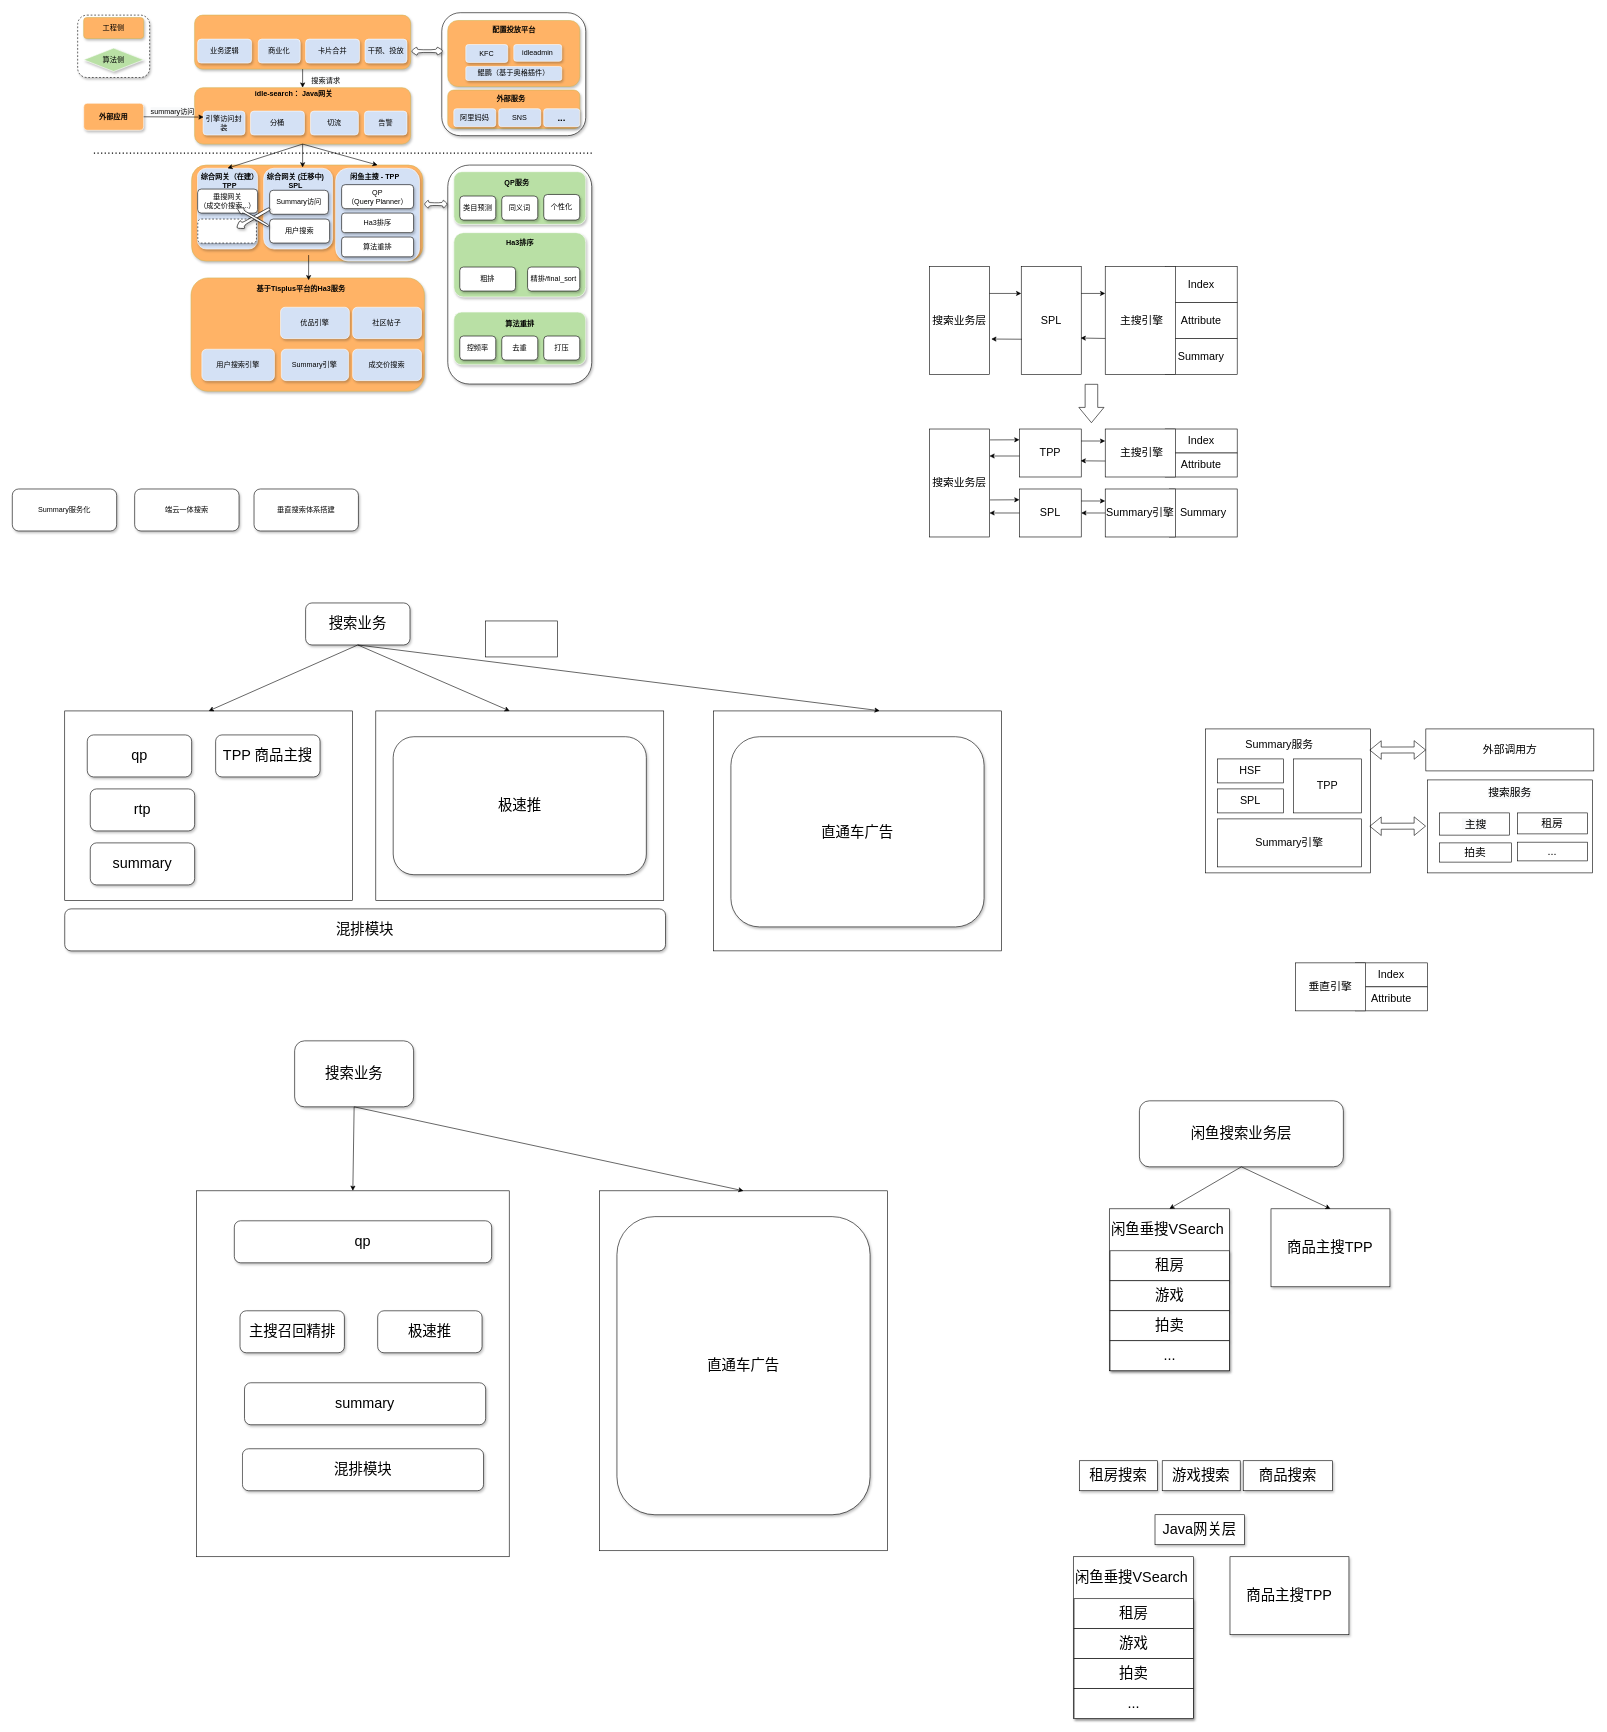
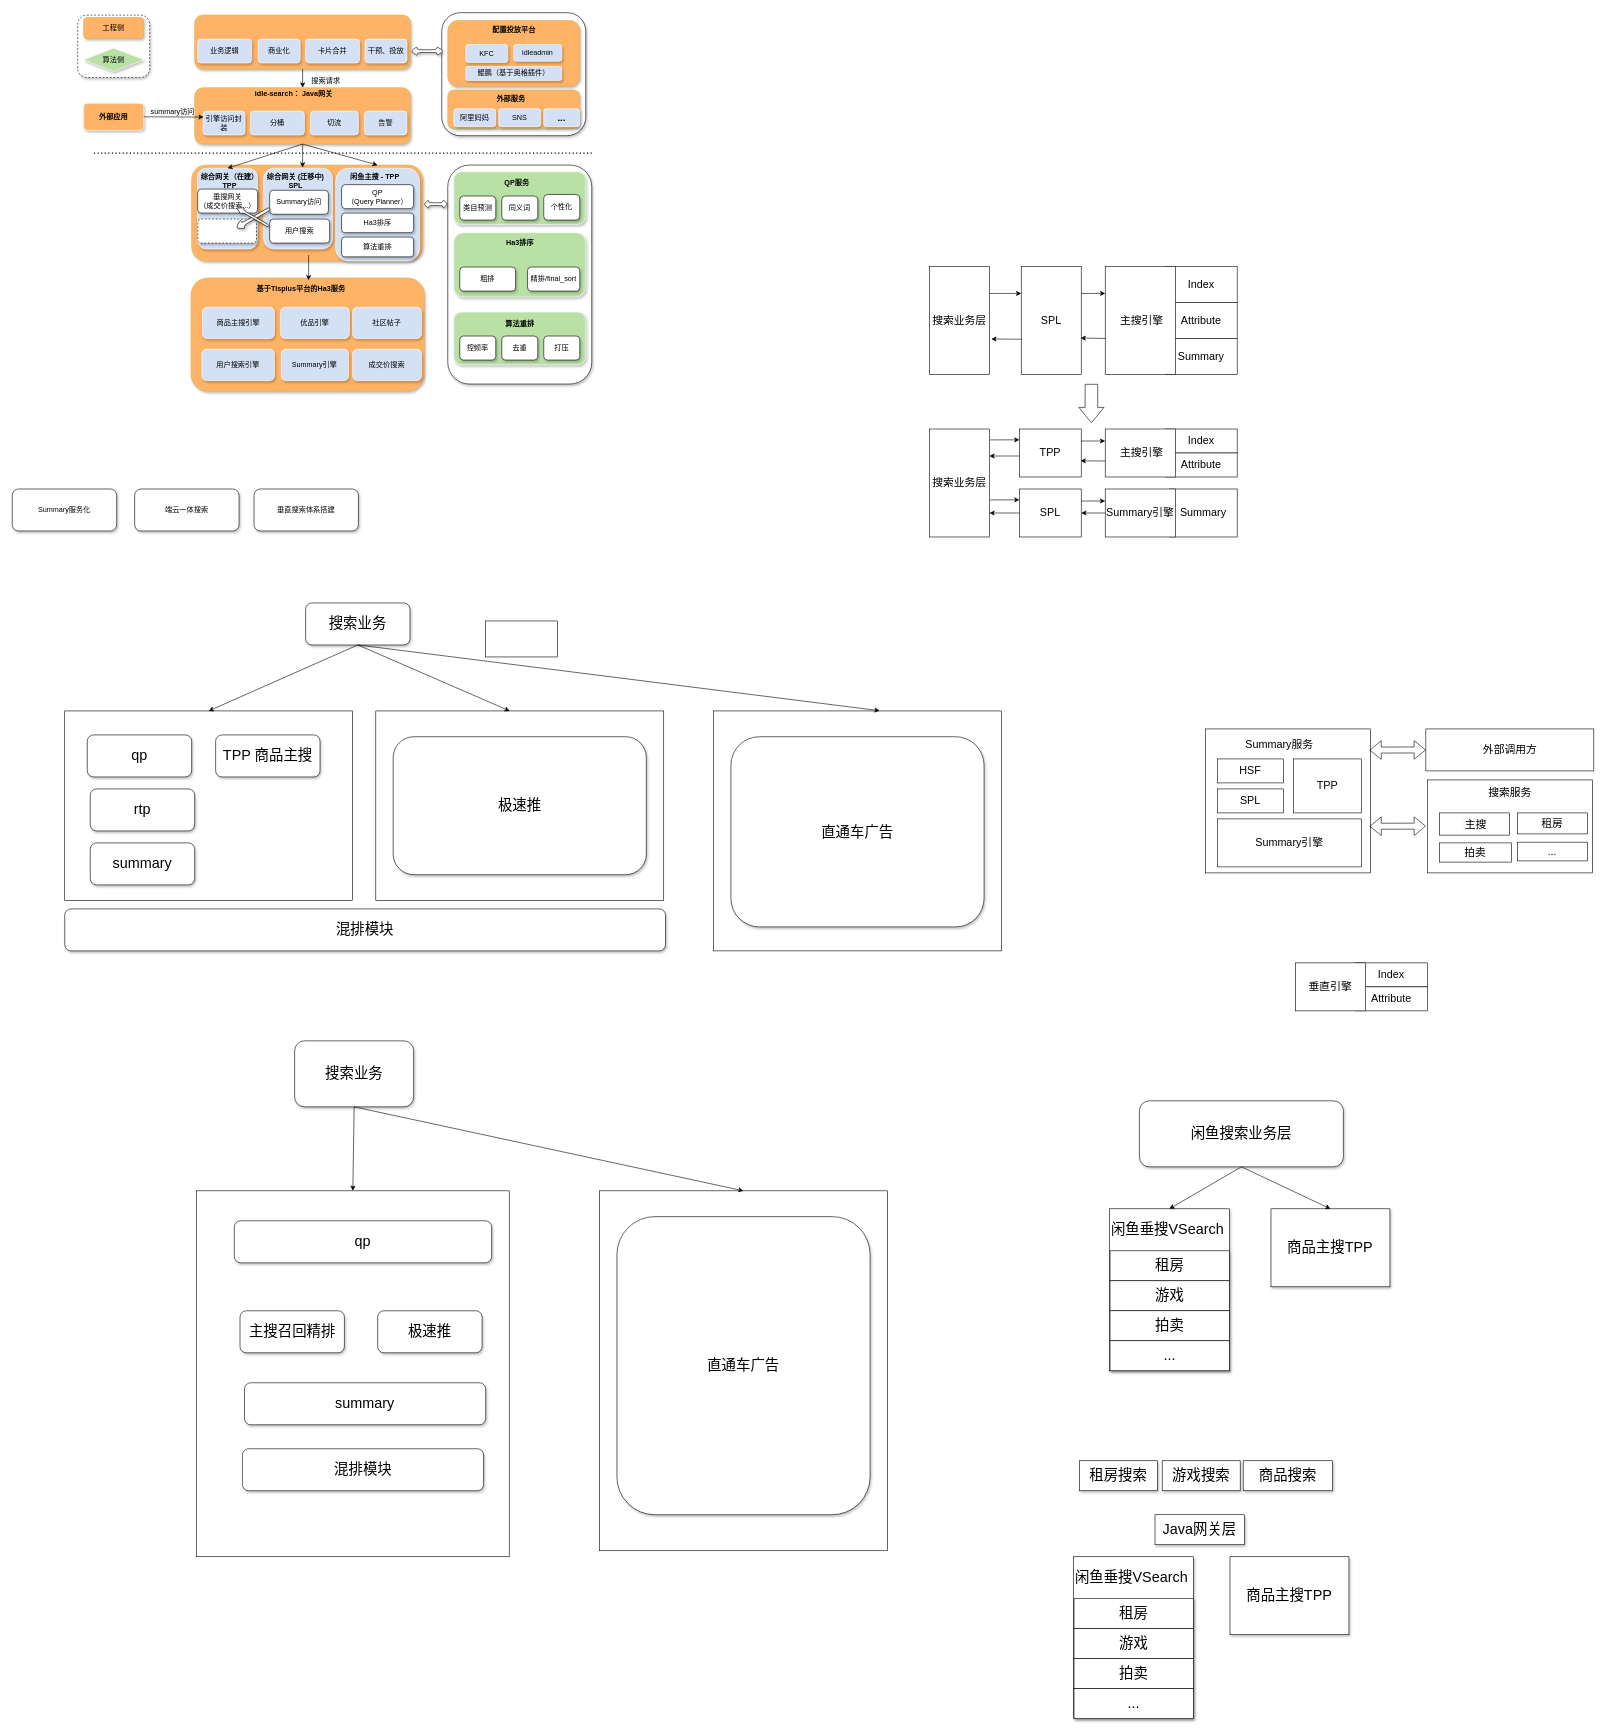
none -> (239, 323)
